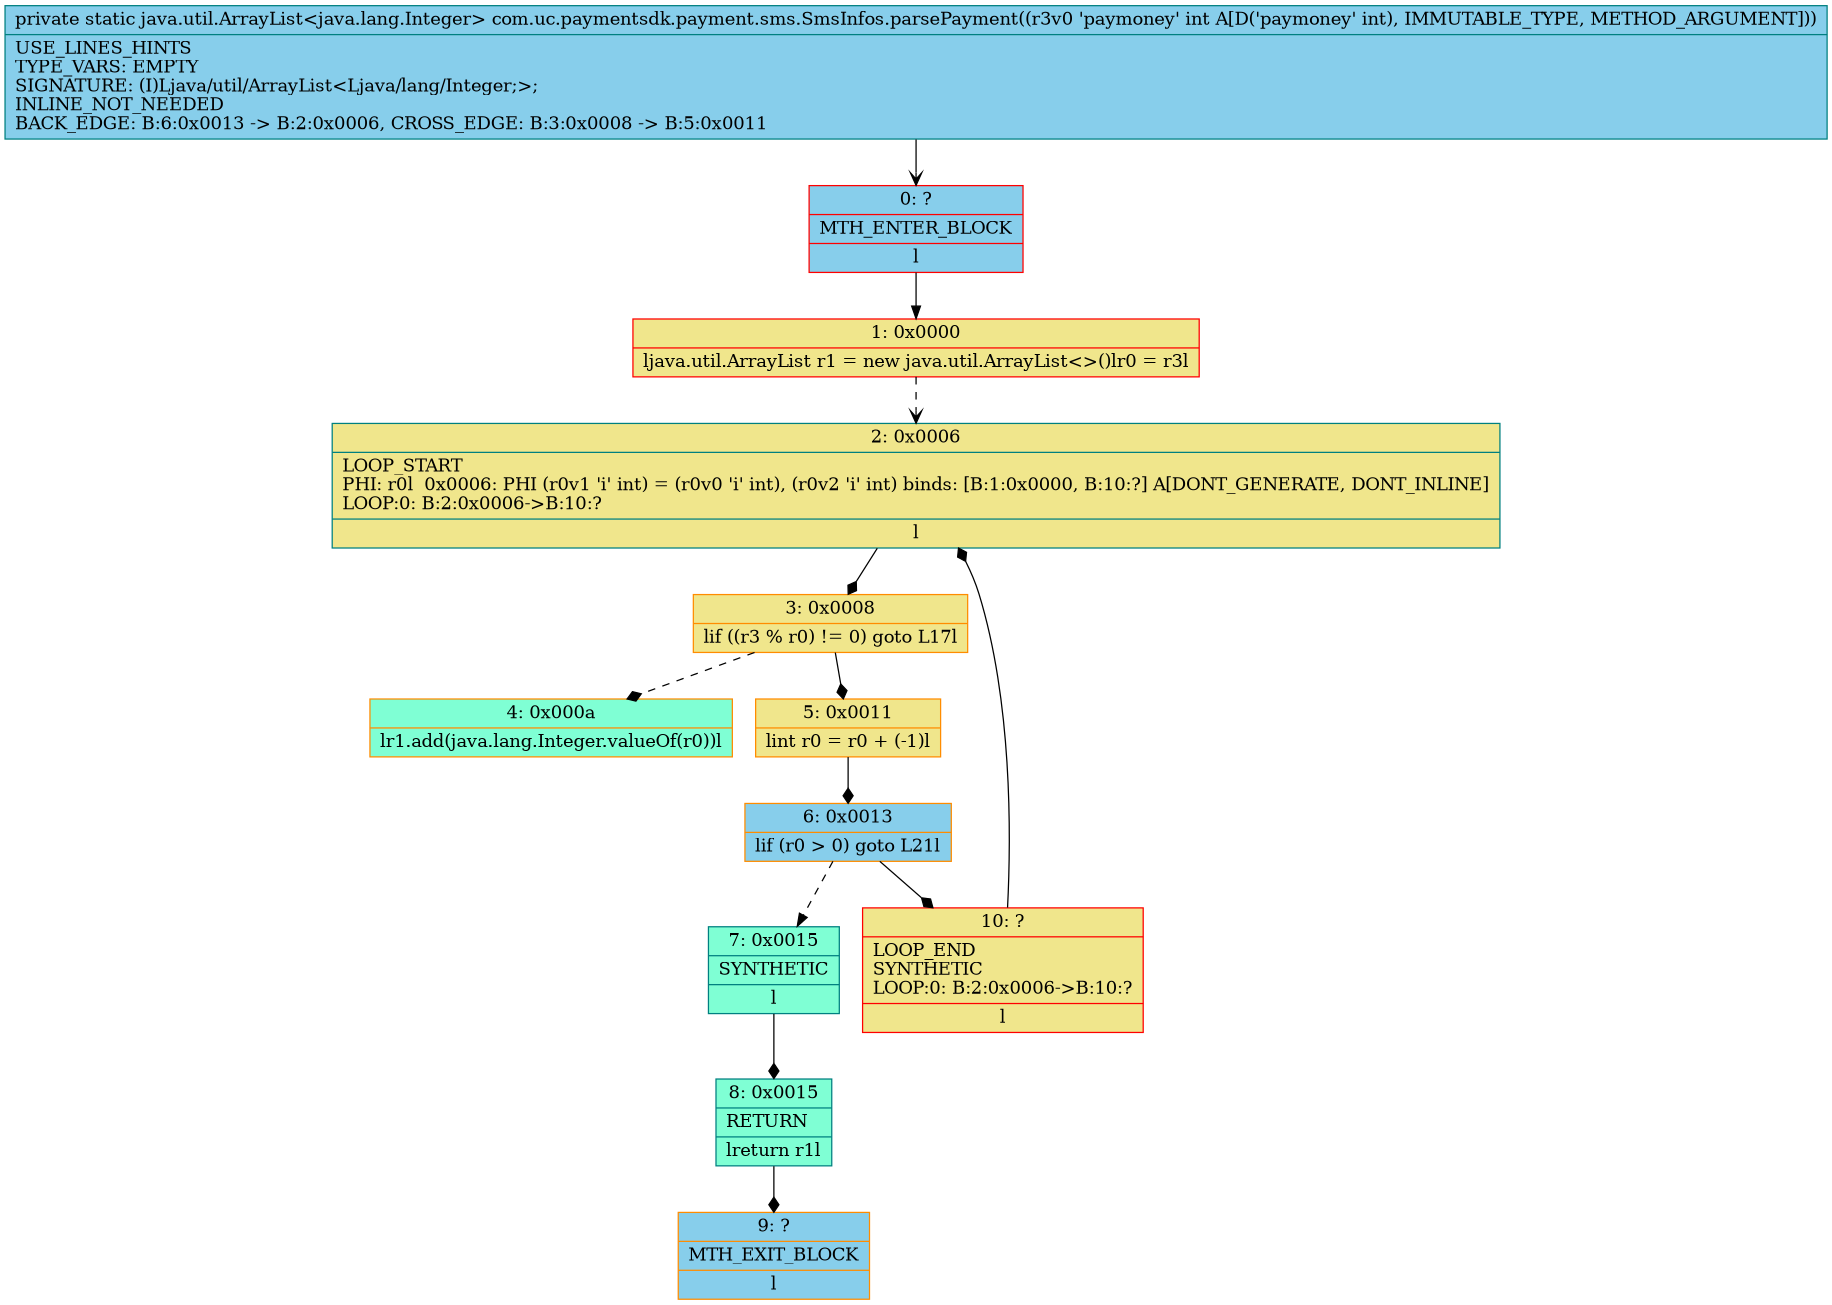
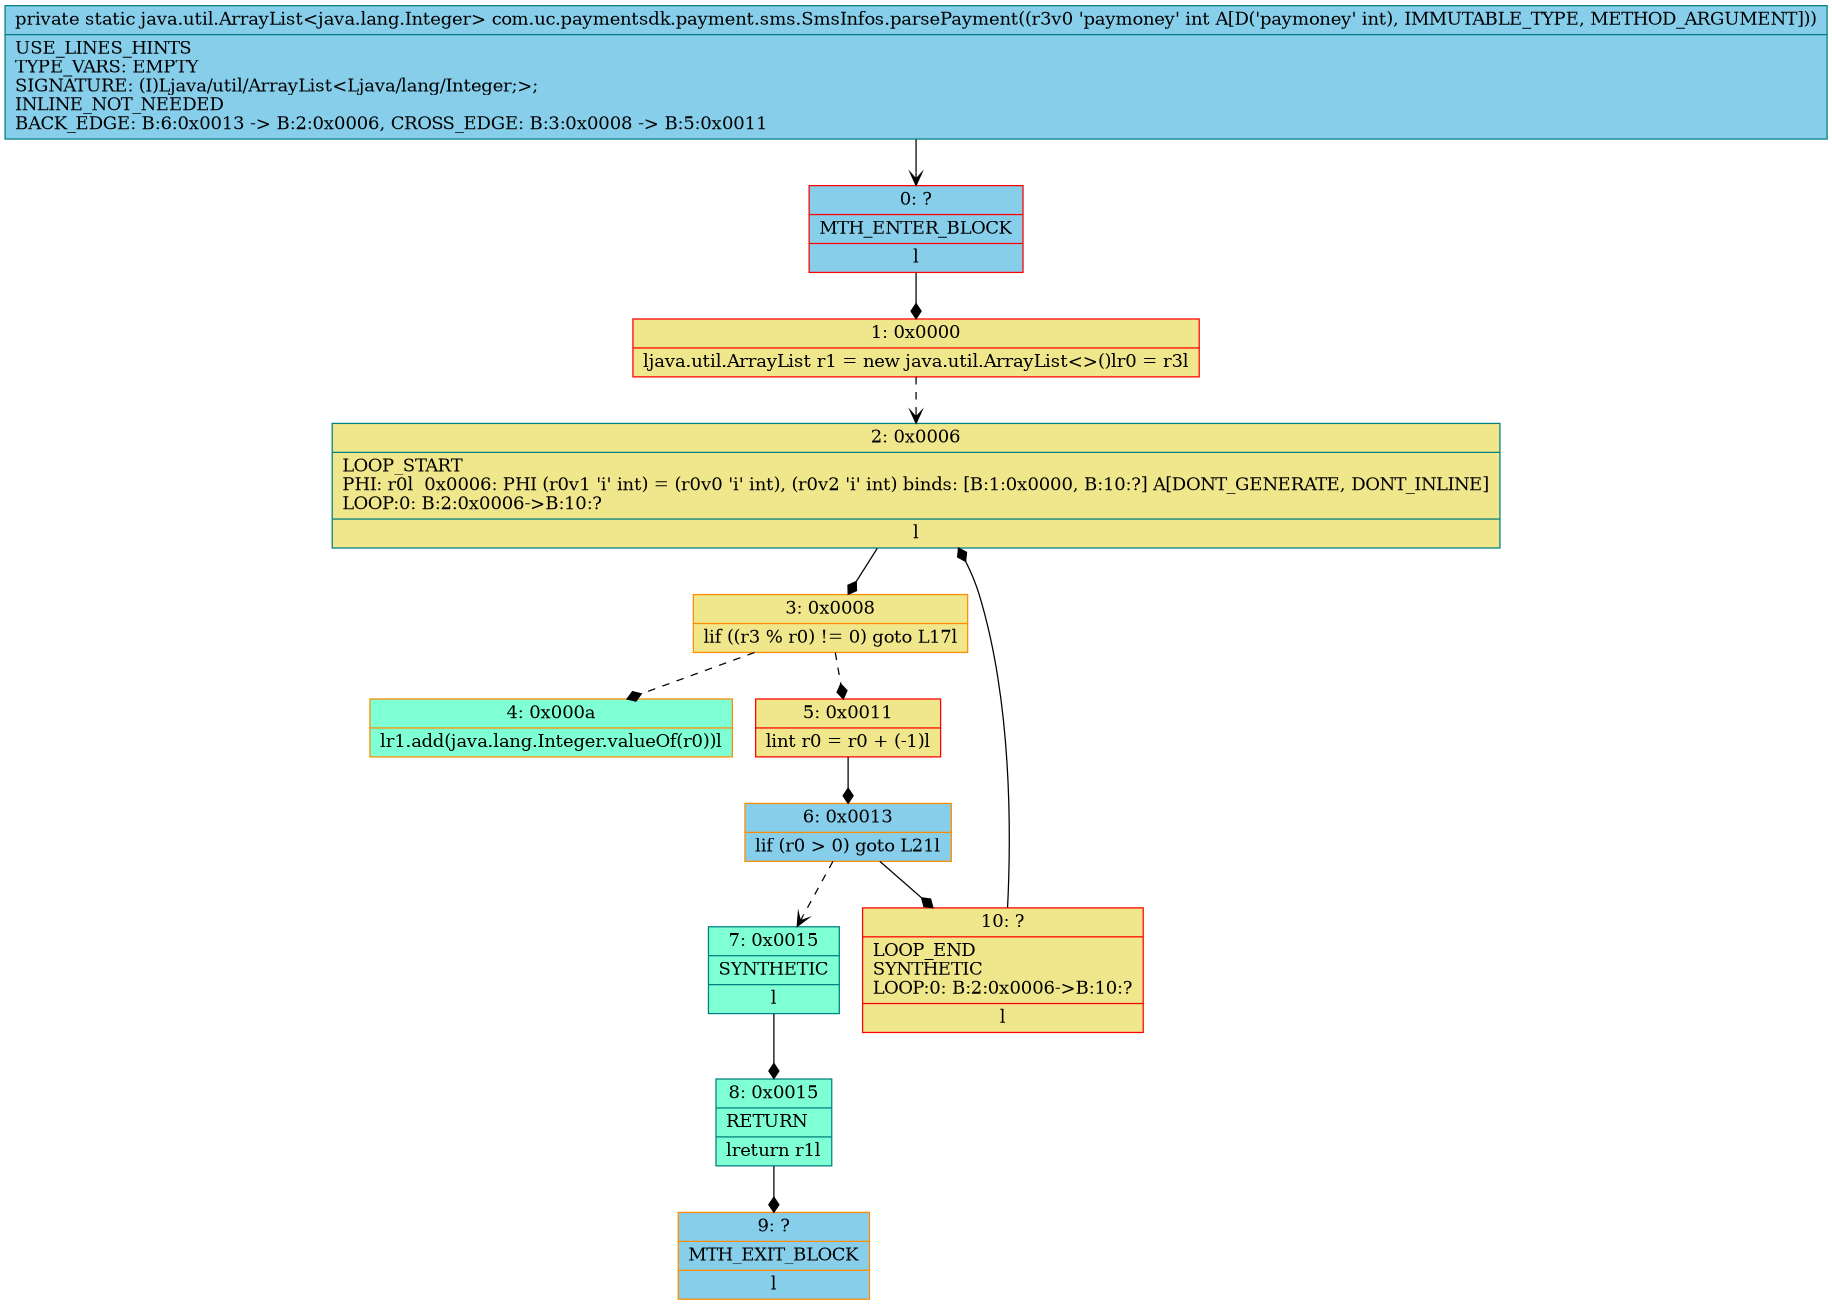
(916, 289) -> (916, 288)
(838, 668) -> (838, 668)
(848, 728) -> (848, 728)
(818, 888) -> (818, 888)
